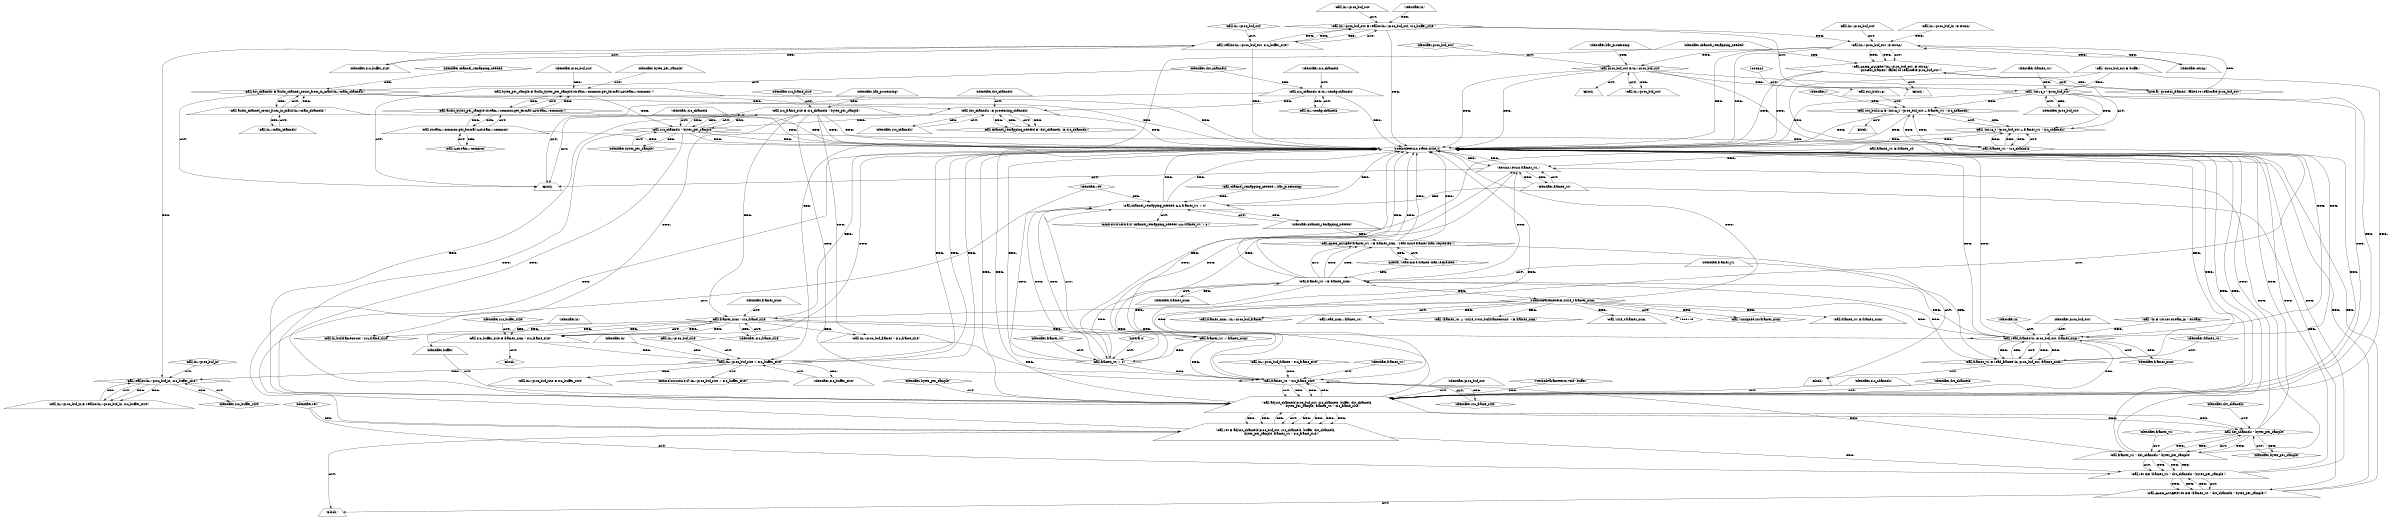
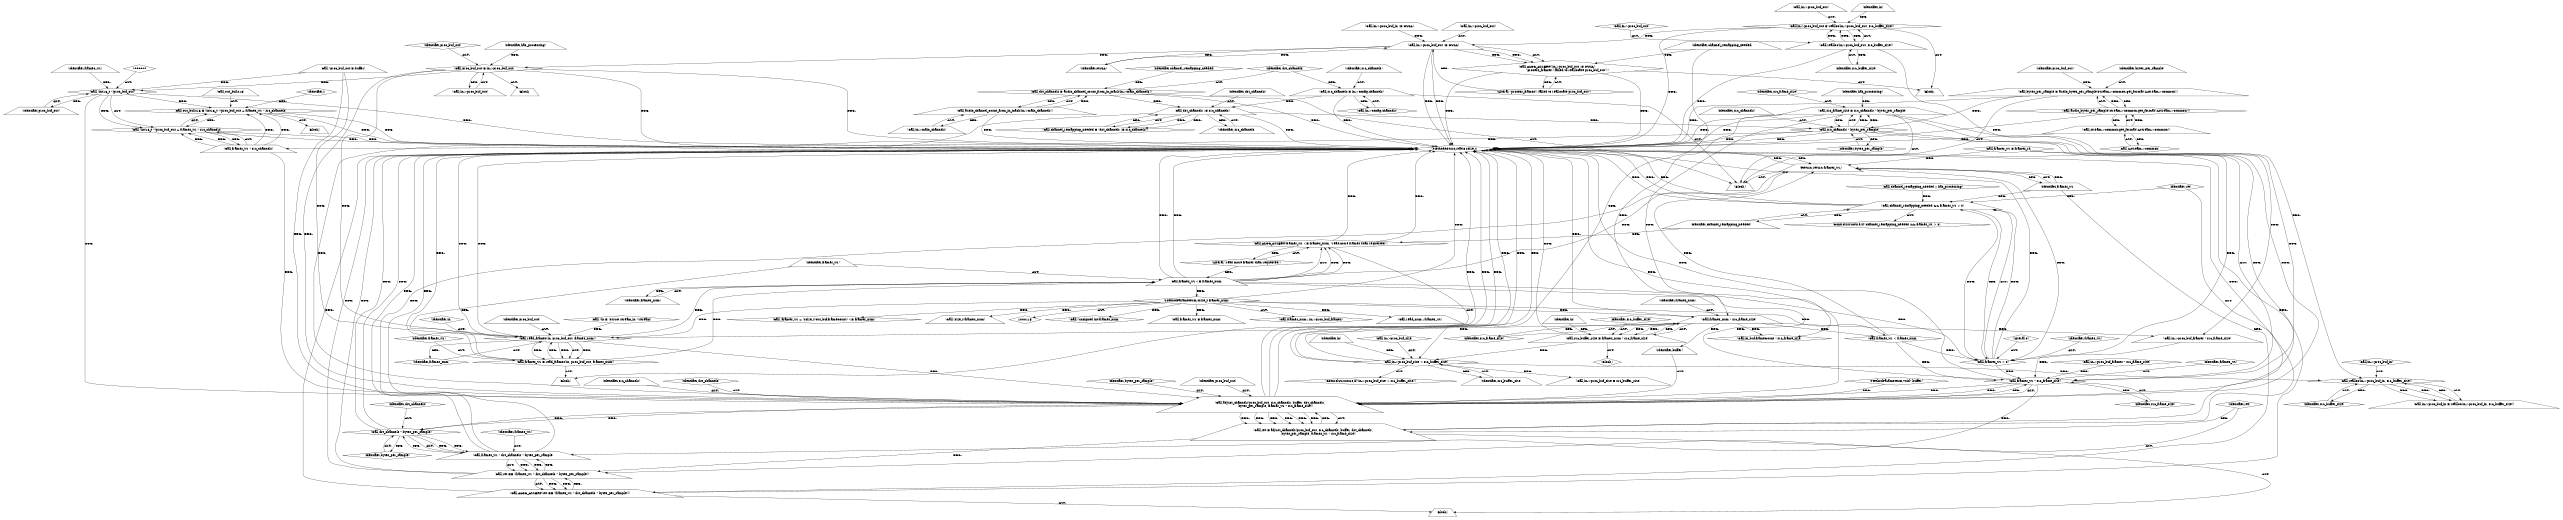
(1802, 87) -> (127, 79)
(995, 111) -> (1202, 111)
(1892, 149) -> (2009, 149)
(2006, 149) -> (249, 149)
(739, 320) -> (1729, 320)
